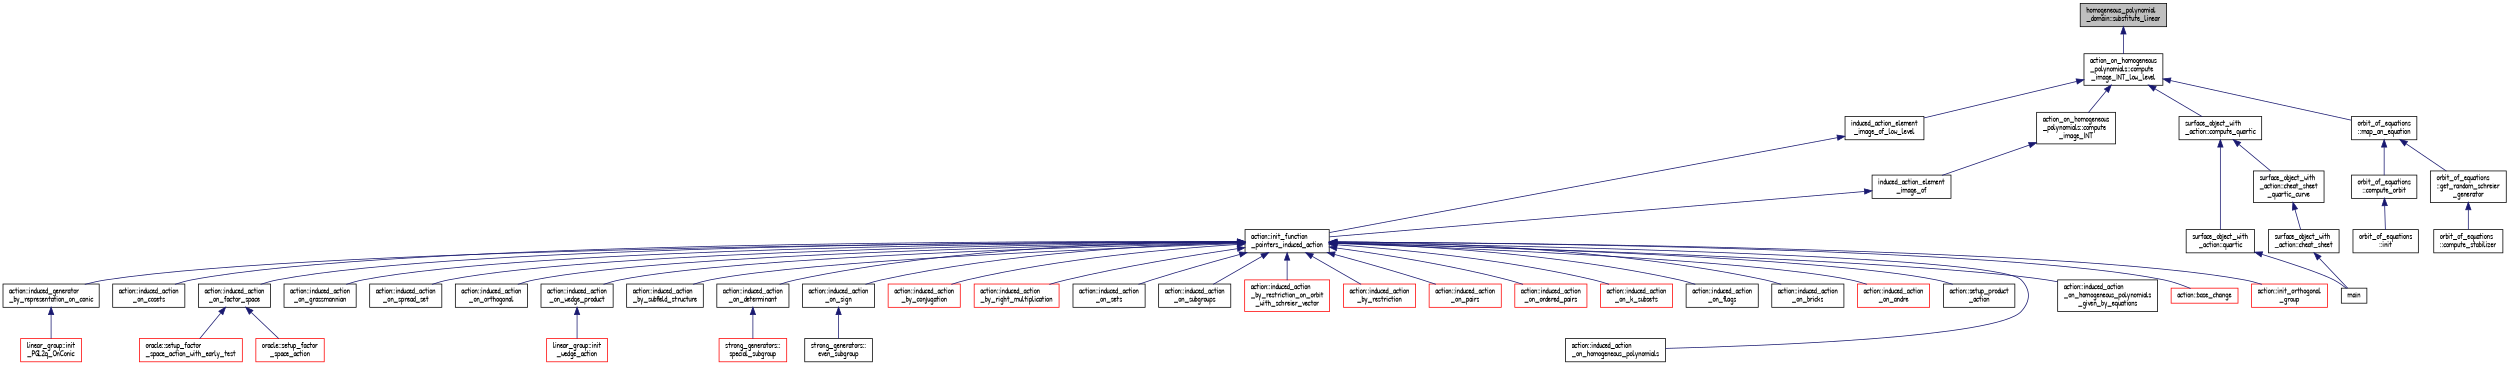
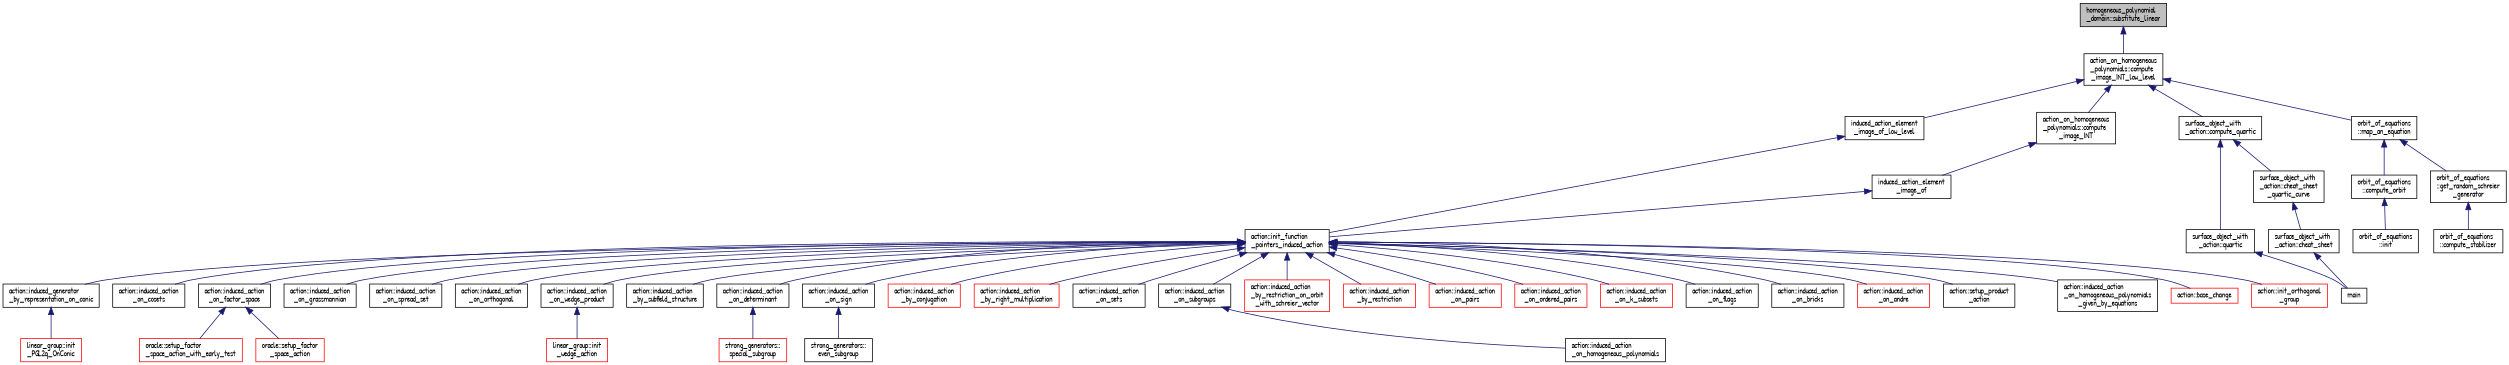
(1850, 259) -> (1396, 336)
